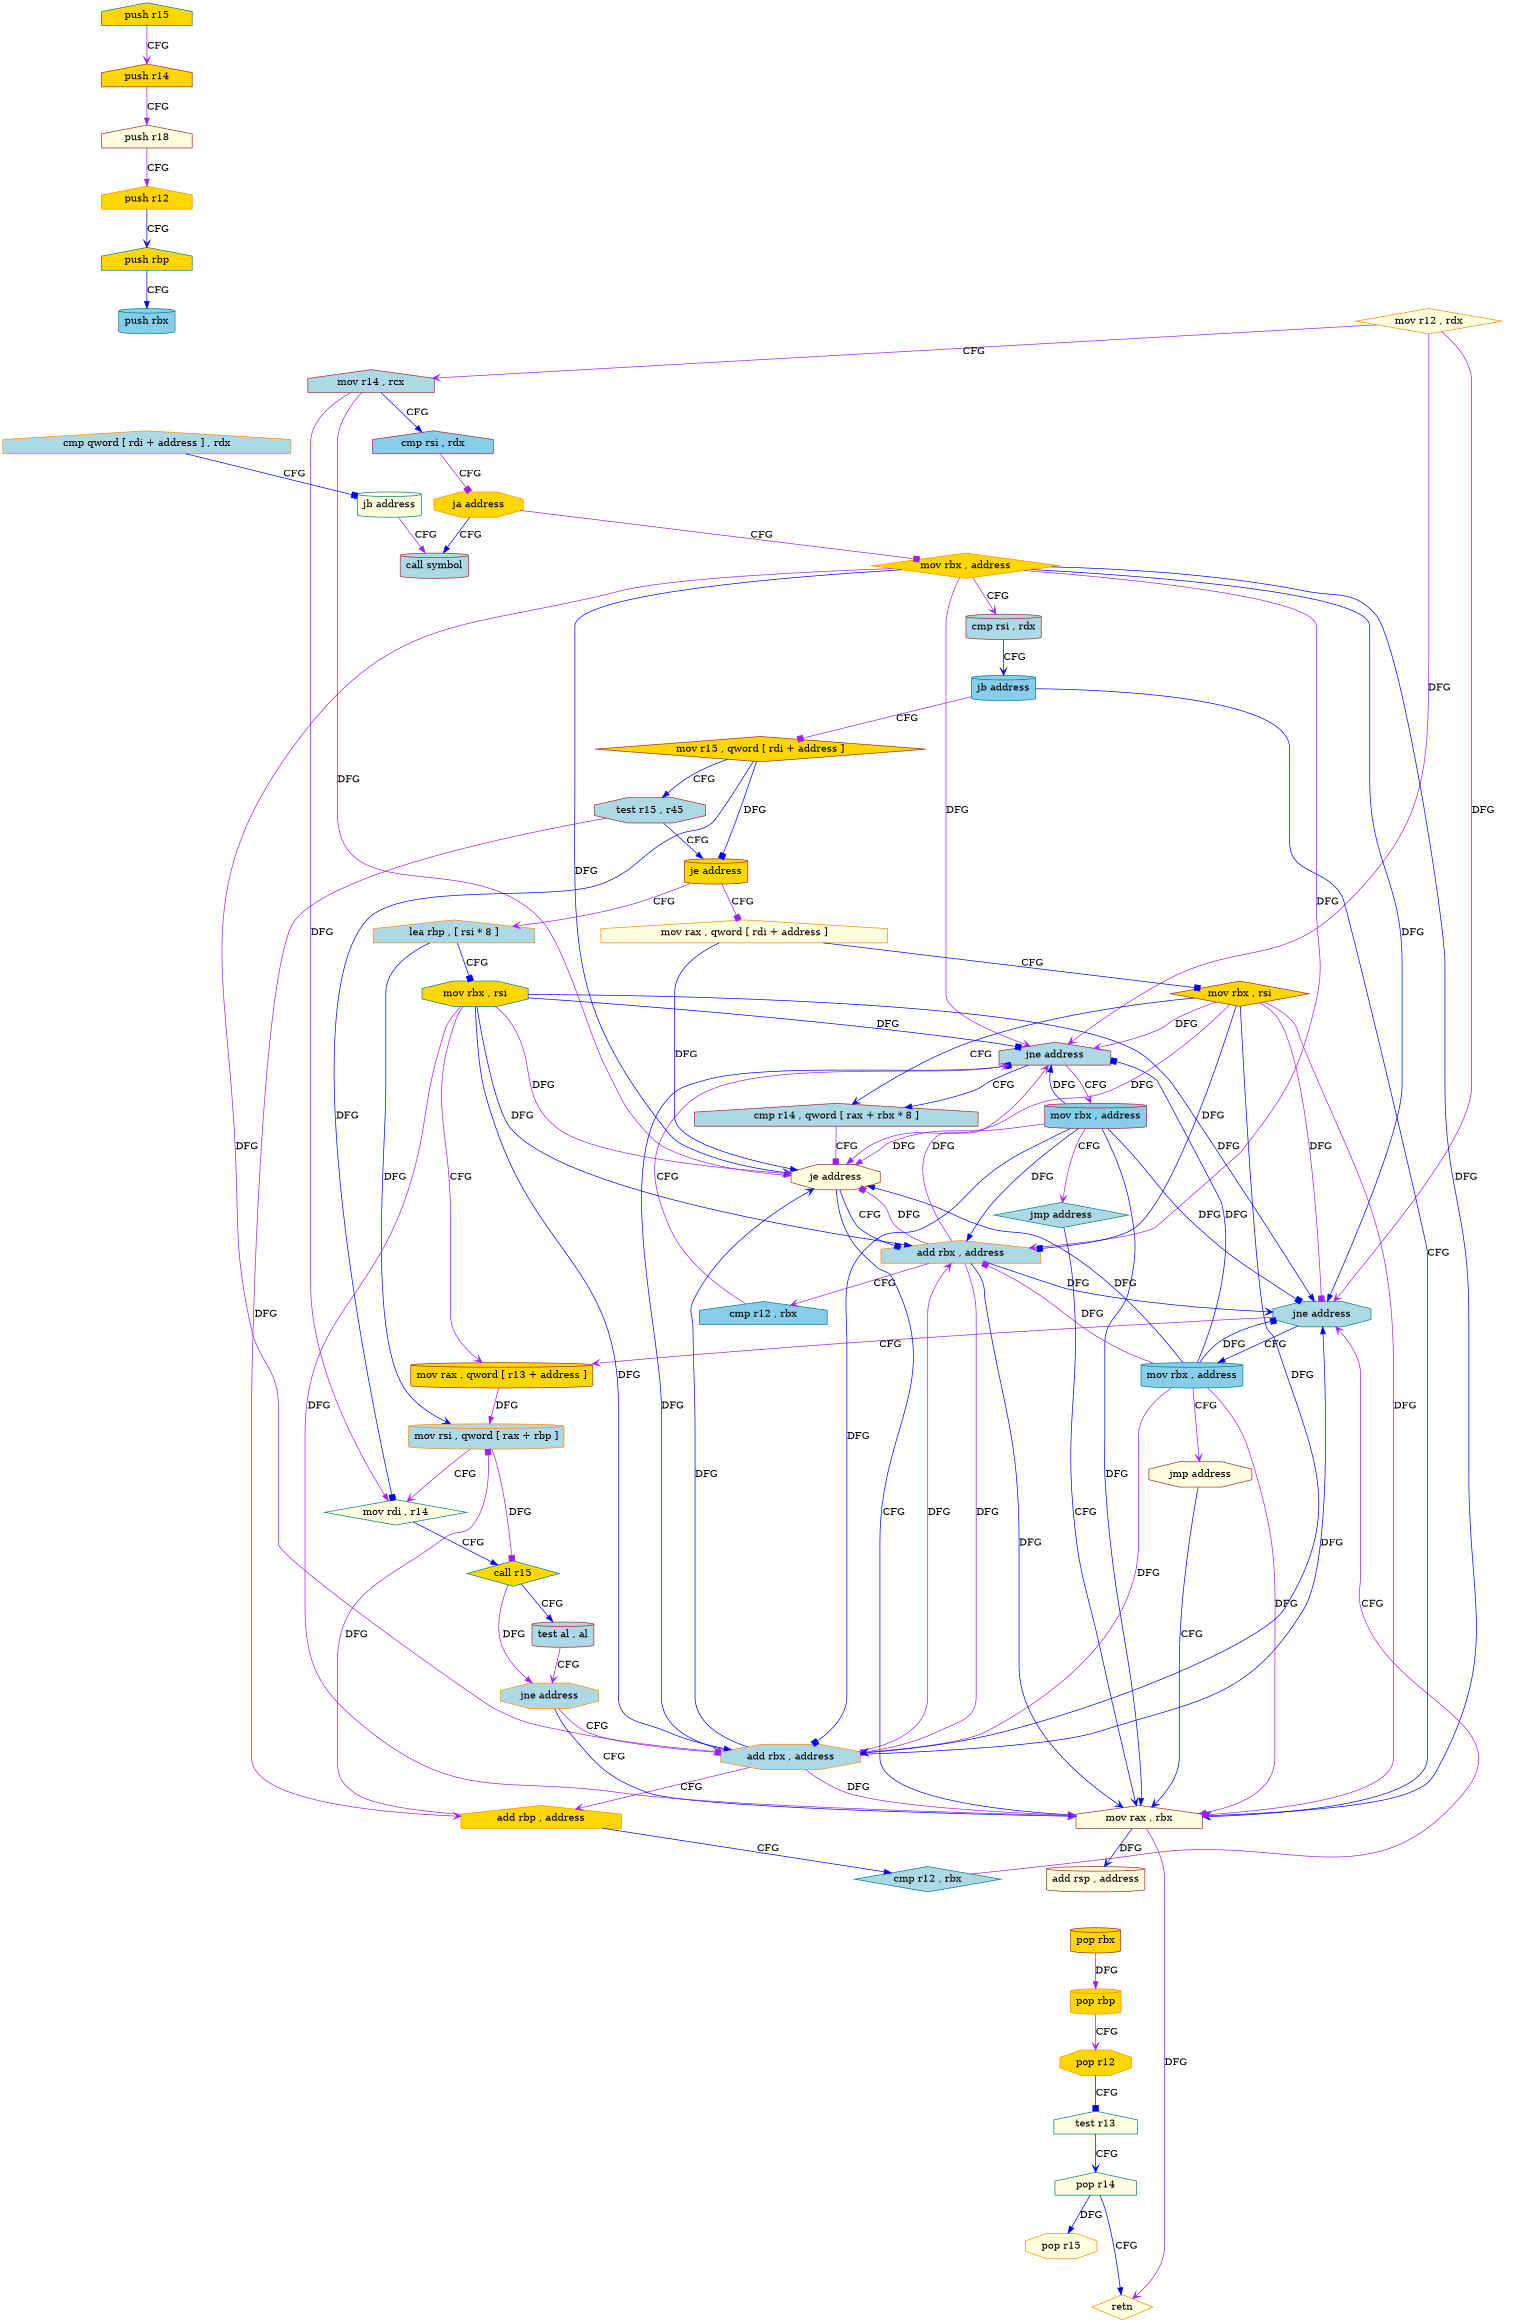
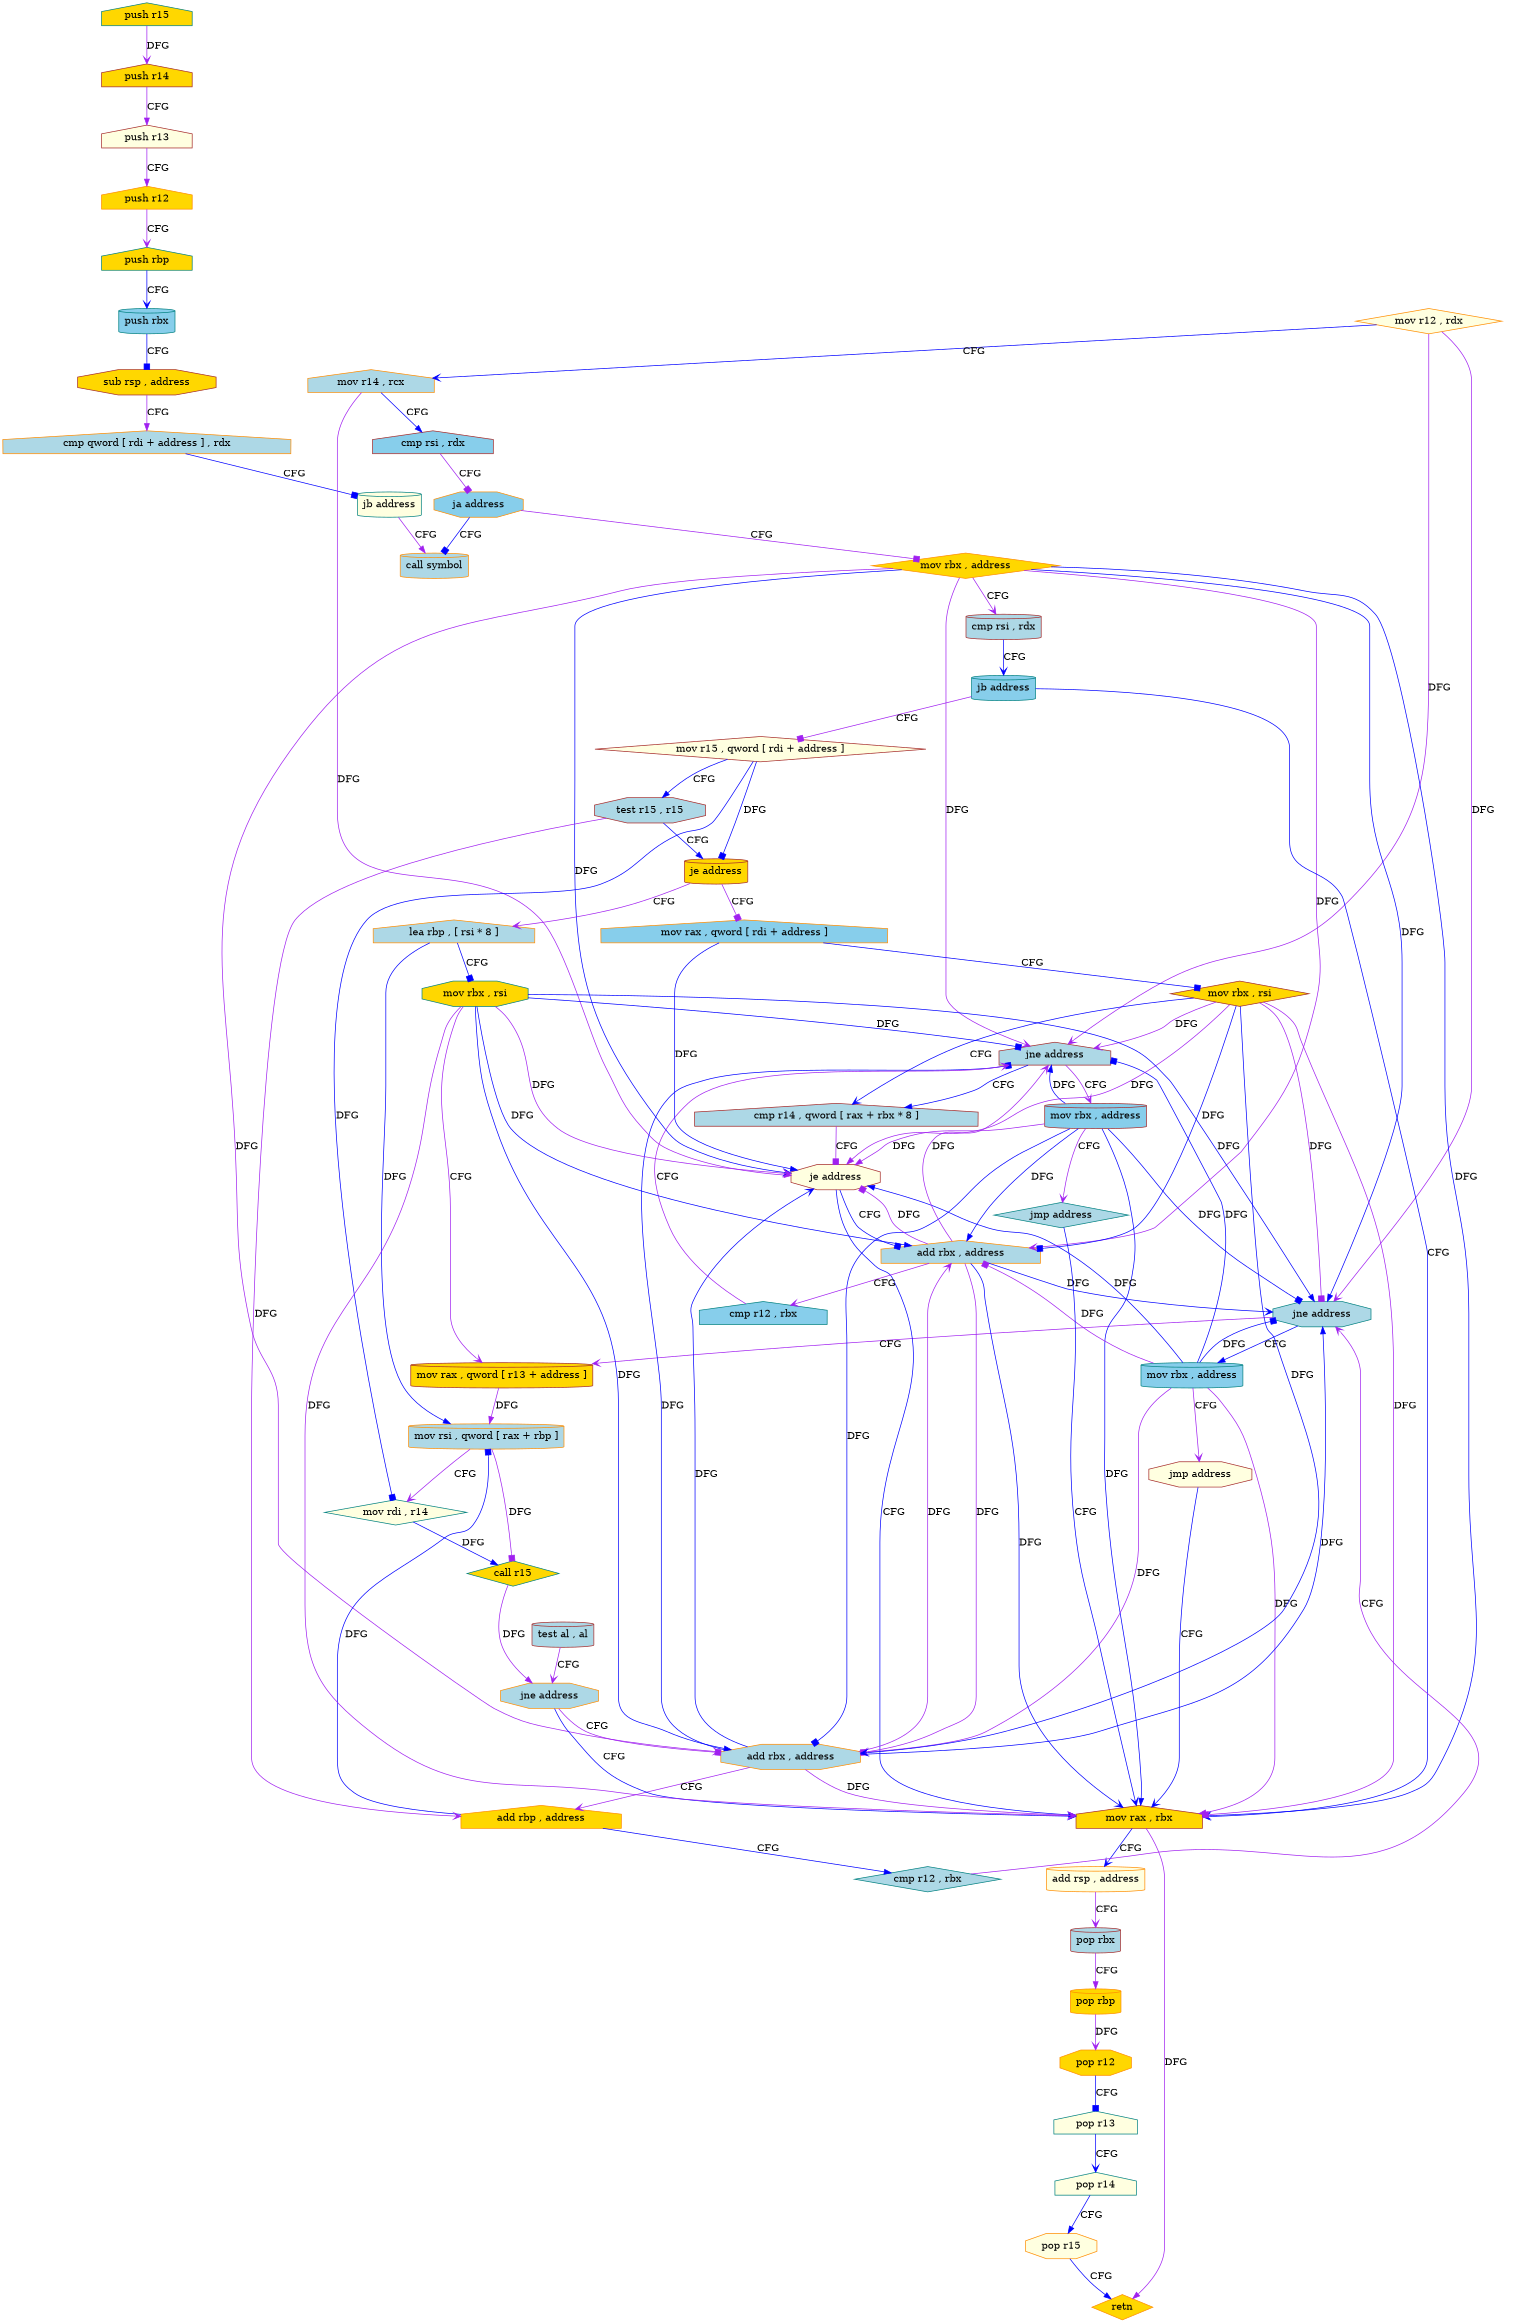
(158, 46) -> (158, 46)
(147, 138) -> (147, 138)
(147, 225) -> (147, 225)
(147, 286) -> (147, 286)
(908, 351) -> (908, 351)
none -> (147, 382)
(371, 382) -> (371, 382)
(479, 505) -> (479, 505)
(459, 532) -> (459, 532)
(434, 566) -> (434, 566)
(760, 749) -> (760, 749)
(650, 810) -> (650, 810)
(744, 933) -> (744, 933)
(311, 943) -> none
(383, 1183) -> (383, 1183)
(473, 1543) -> (473, 1543)
(535, 1600) -> none
(339, 1647) -> (339, 1647)
(1139, 1818) -> (1139, 1818)
(1131, 1849) -> (1131, 1849)
(1096, 1879) -> (1096, 1879)
none -> (1096, 1906)
(1096, 1940) -> (1096, 1940)
(1107, 1971) -> (1107, 1971)
(1107, 2032) -> (1107, 2032)
(1165, 2063) -> (1165, 2063)
(1096, 2124) -> (1096, 2124)
(1091, 2216) -> (1091, 2216)
(1113, 2241) -> (1086, 2278)
(1122, 2307) -> (1122, 2307)
